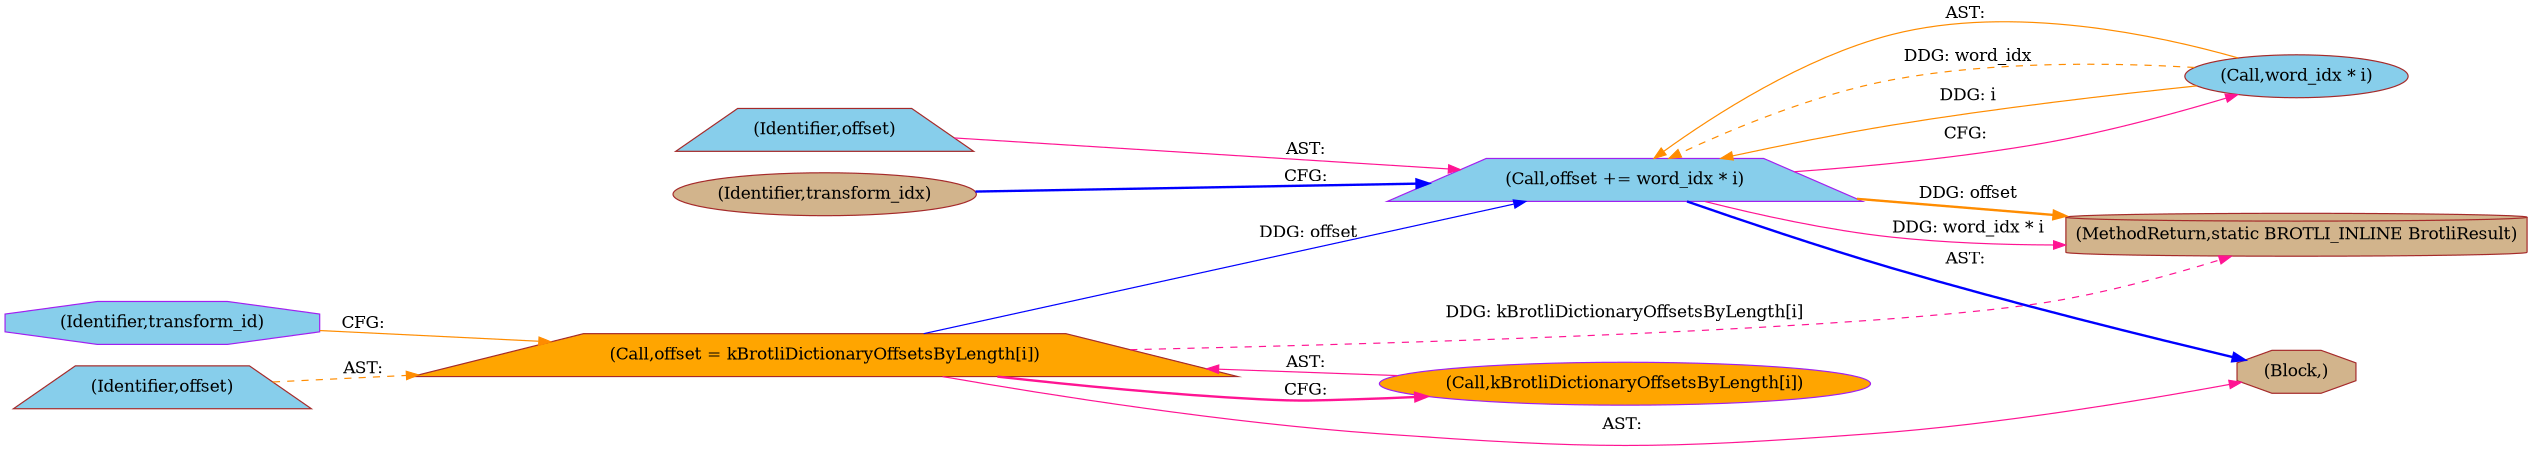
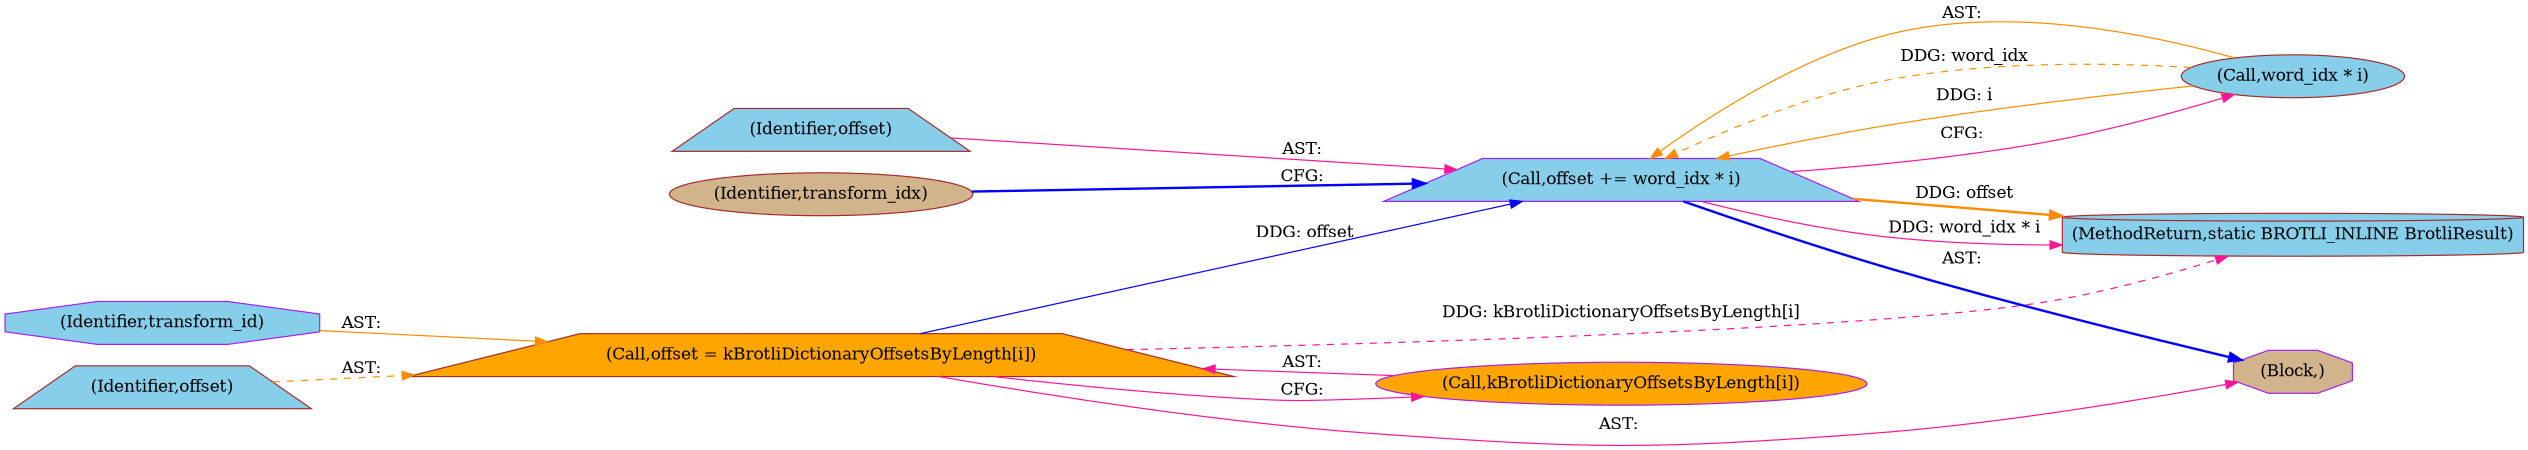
(2296, 235) -> (2293, 235)
(366, 324) -> (364, 324)
(2296, 372) -> (2293, 372)
(1206, 396) -> (1202, 396)
